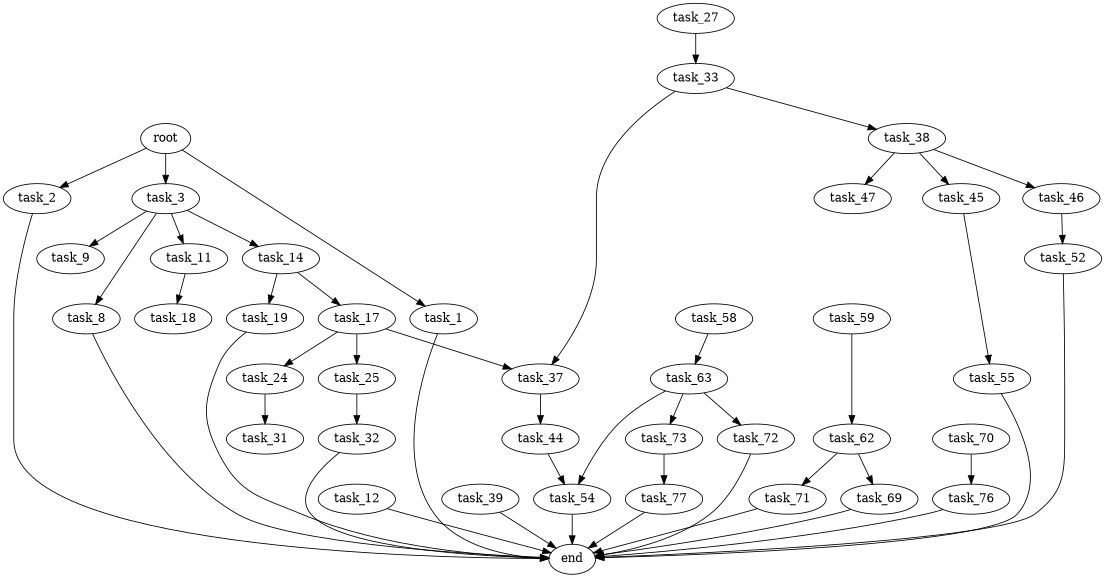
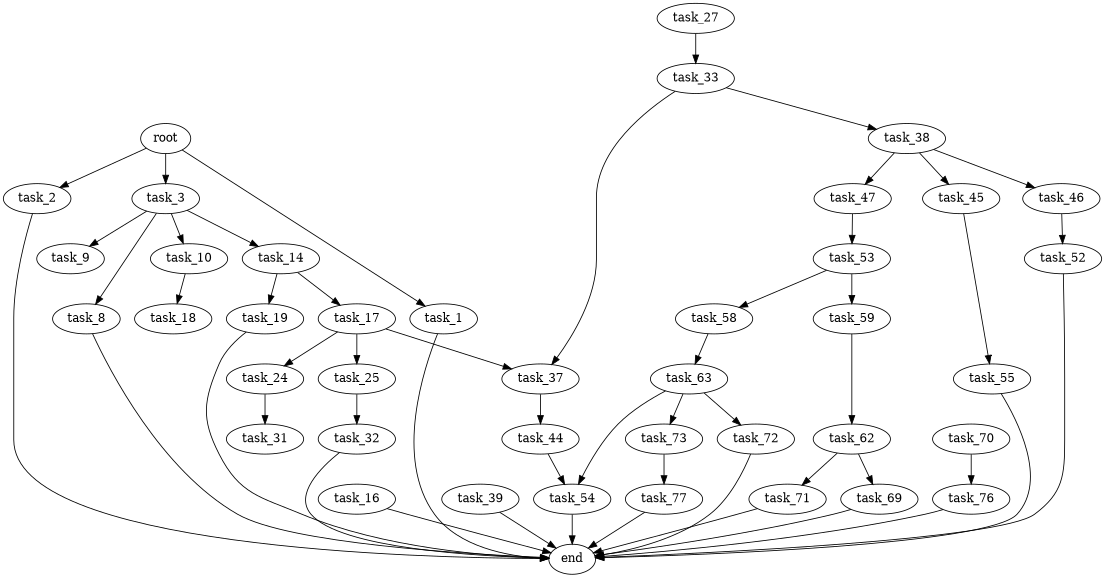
(189, 259) -> (189, 259)
none -> (852, 259)
(357, 499) -> (357, 499)
